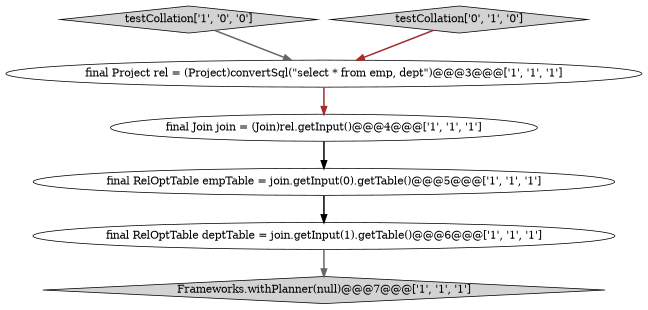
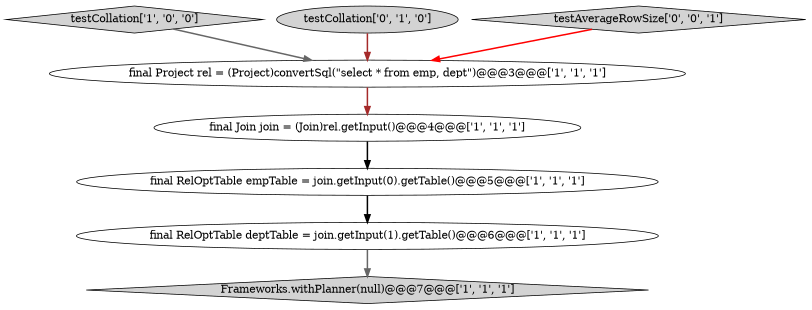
(459, 20) -> (367, 20)
none -> (639, 20)
